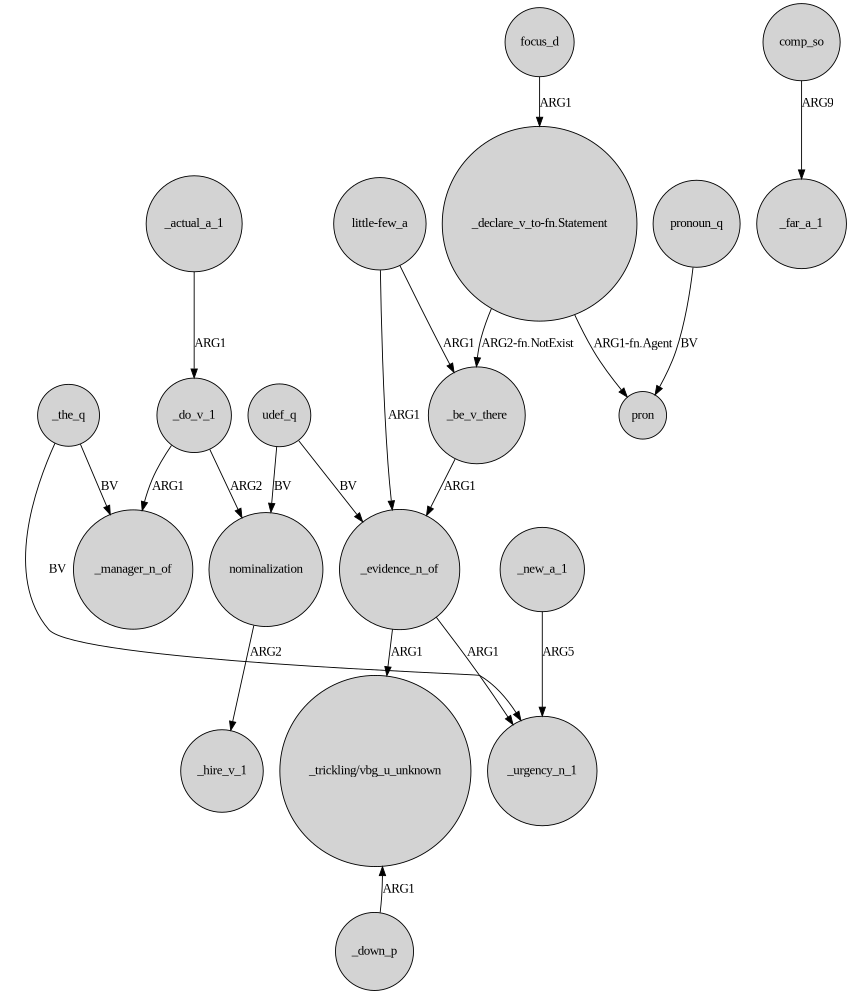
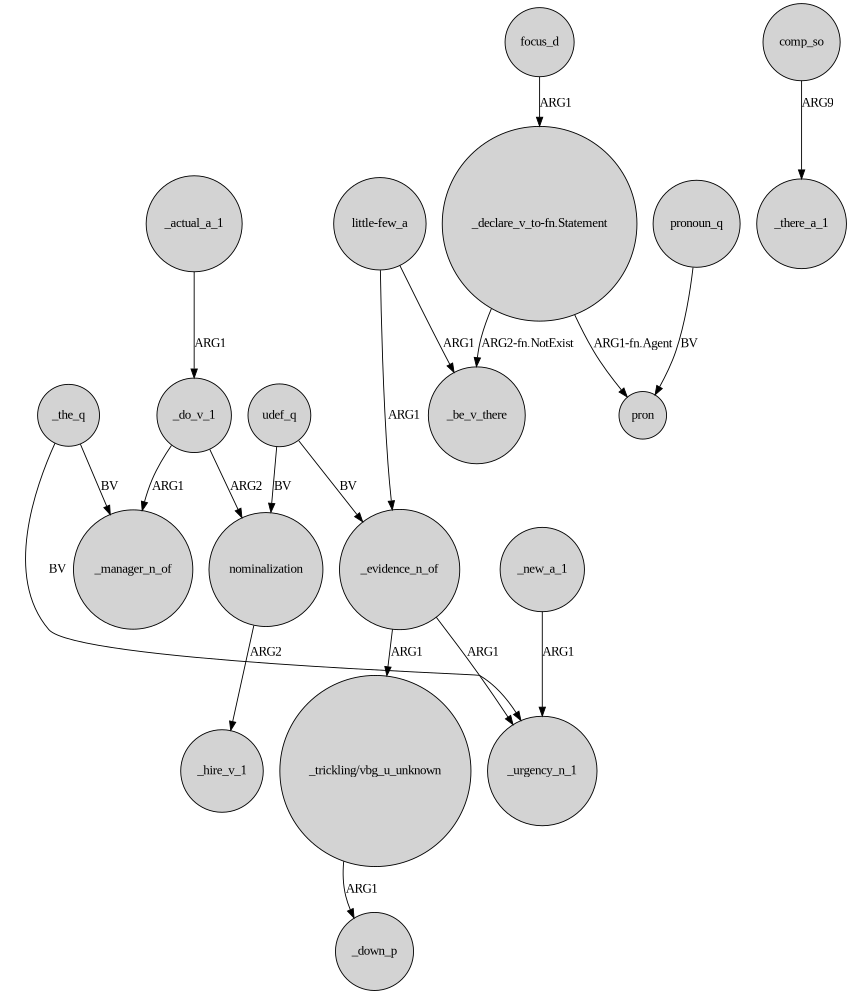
(802, 224) -> (802, 224)
(443, 483) -> none
(558, 652) -> (558, 652)
(382, 894) -> (344, 886)
